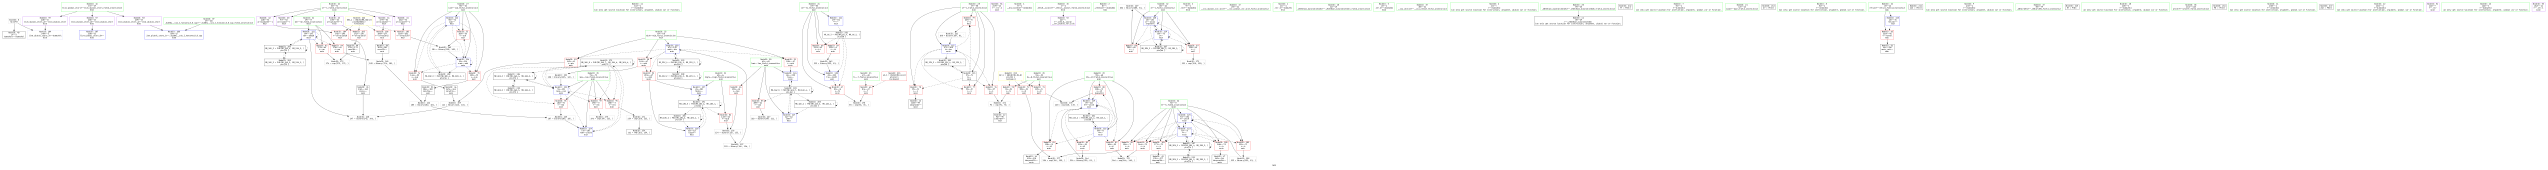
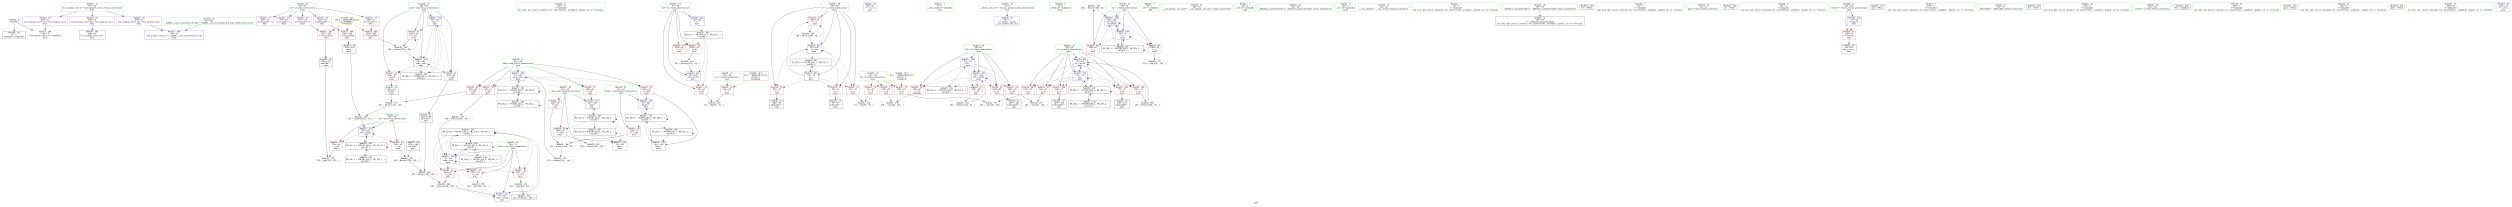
none -> (2397, 7)
(2433, 7) -> none
(2220, 8) -> (2182, 8)
(382, 35) -> none
(1143, 35) -> (1104, 36)
(646, 69) -> (587, 72)
(312, 89) -> (363, 123)
(1095, 97) -> (948, 81)
(1000, 109) -> (836, 96)
